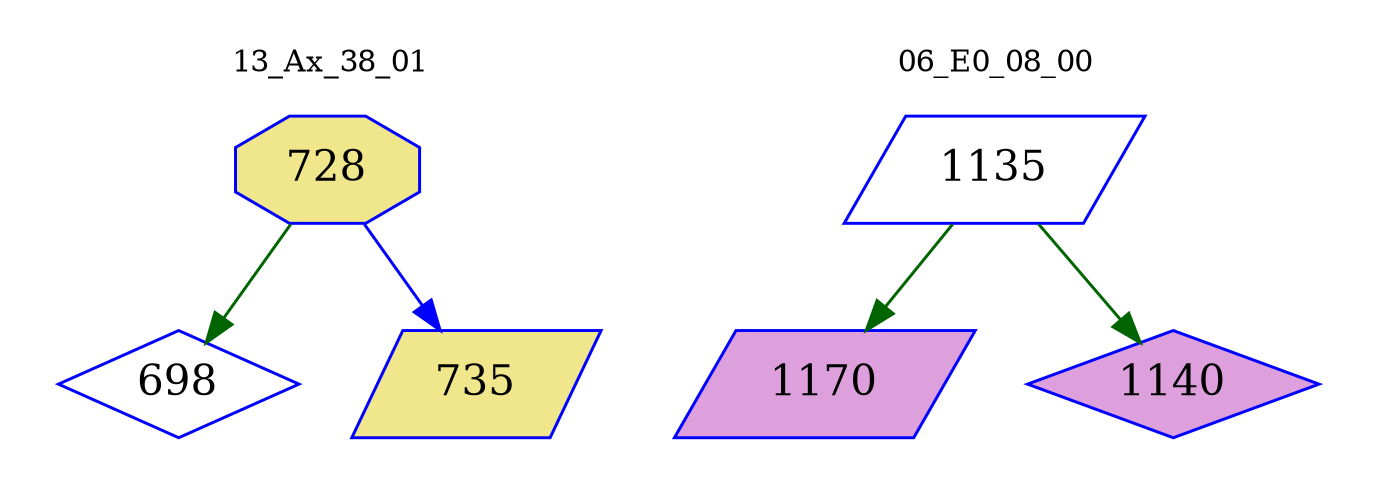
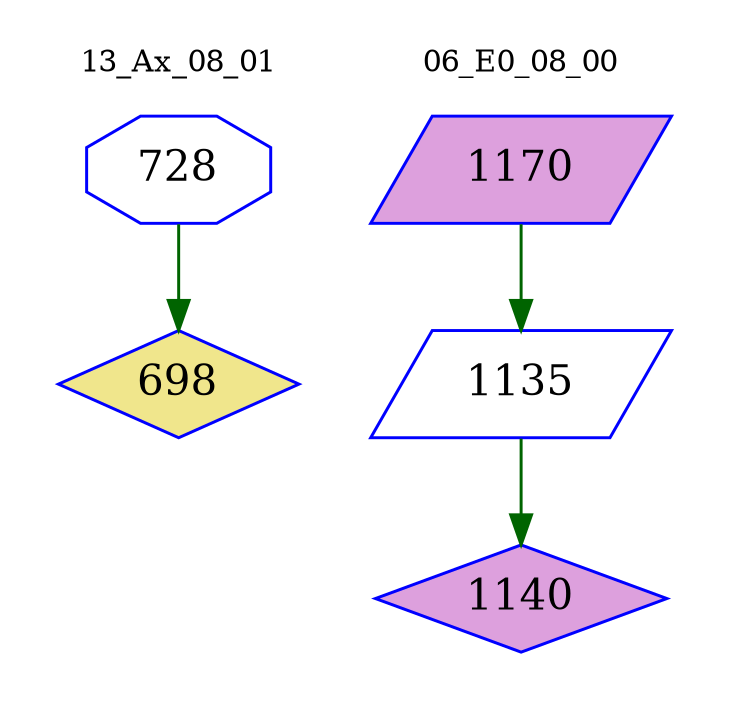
(331, 64) -> (179, 64)
(328, 170) -> (179, 170)
(919, 266) -> (521, 262)
(179, 384) -> (179, 384)
(476, 384) -> none
